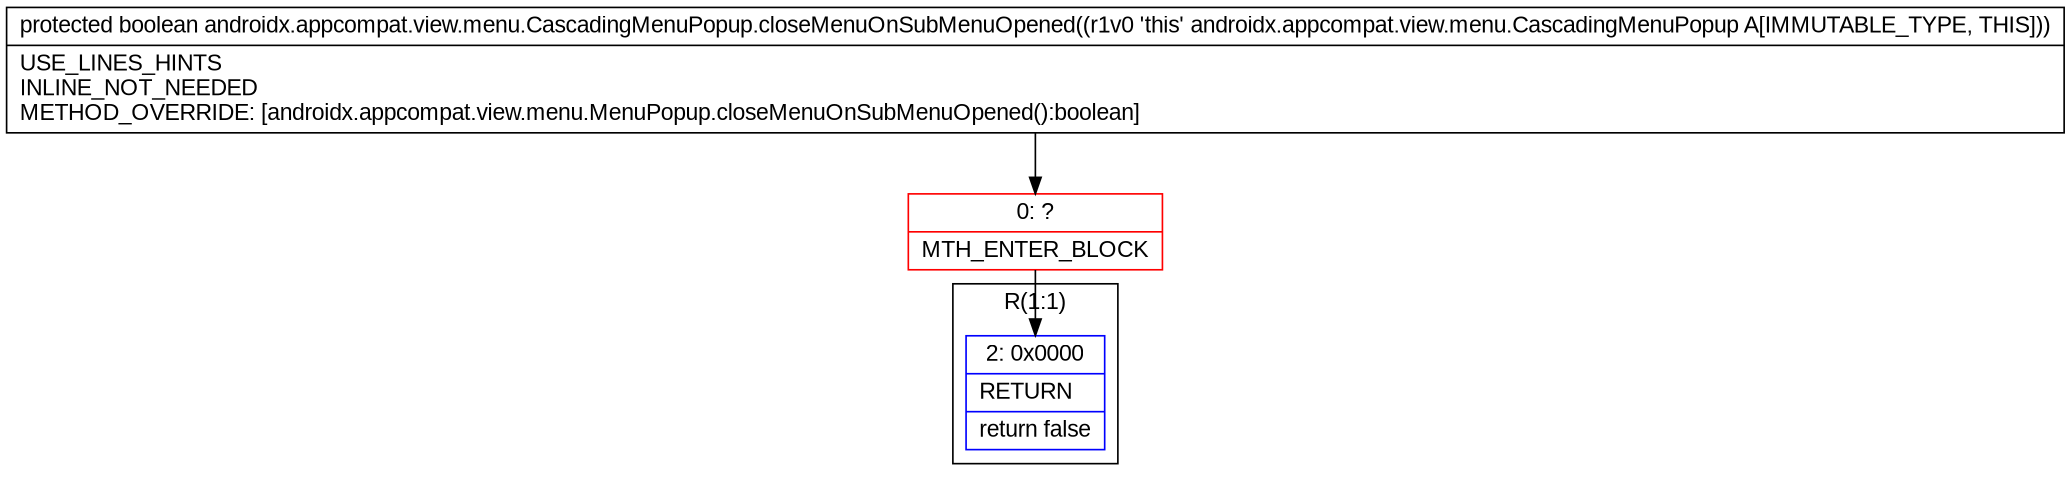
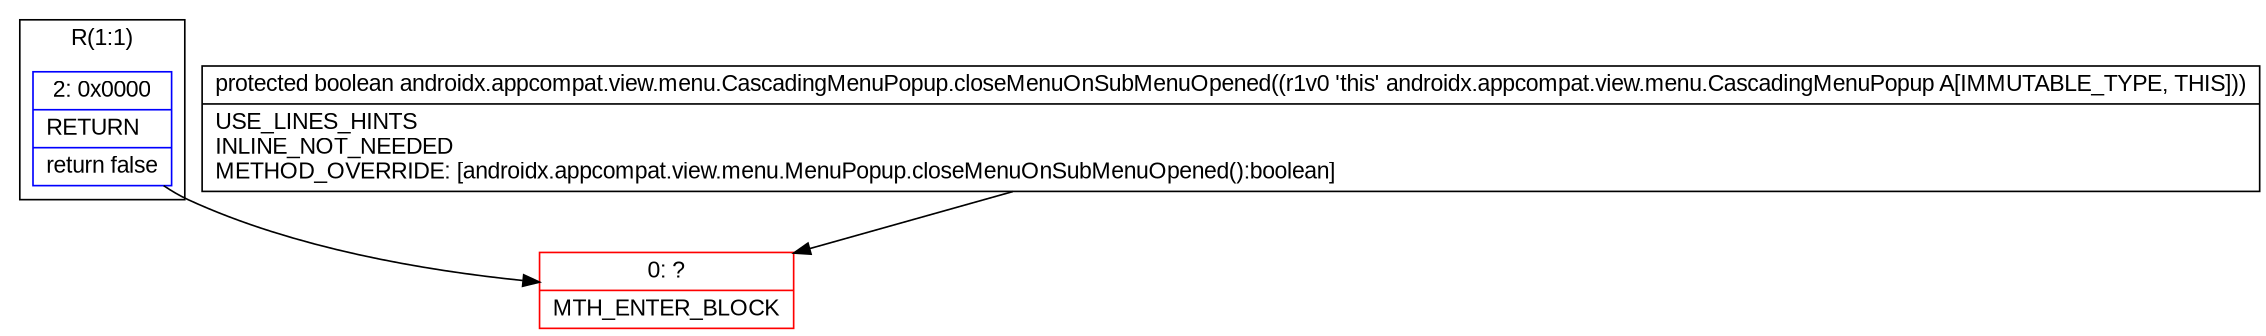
(1035, 294) -> (339, 250)
